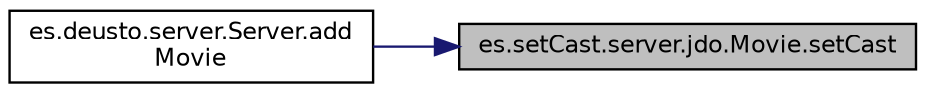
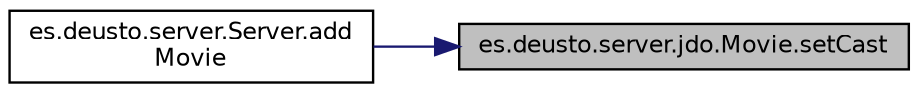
(688, 47) -> (684, 47)
